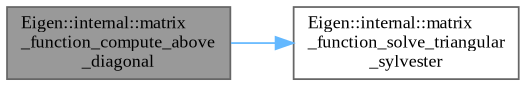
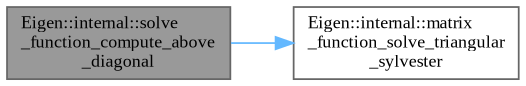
(119, 43) -> (119, 43)
